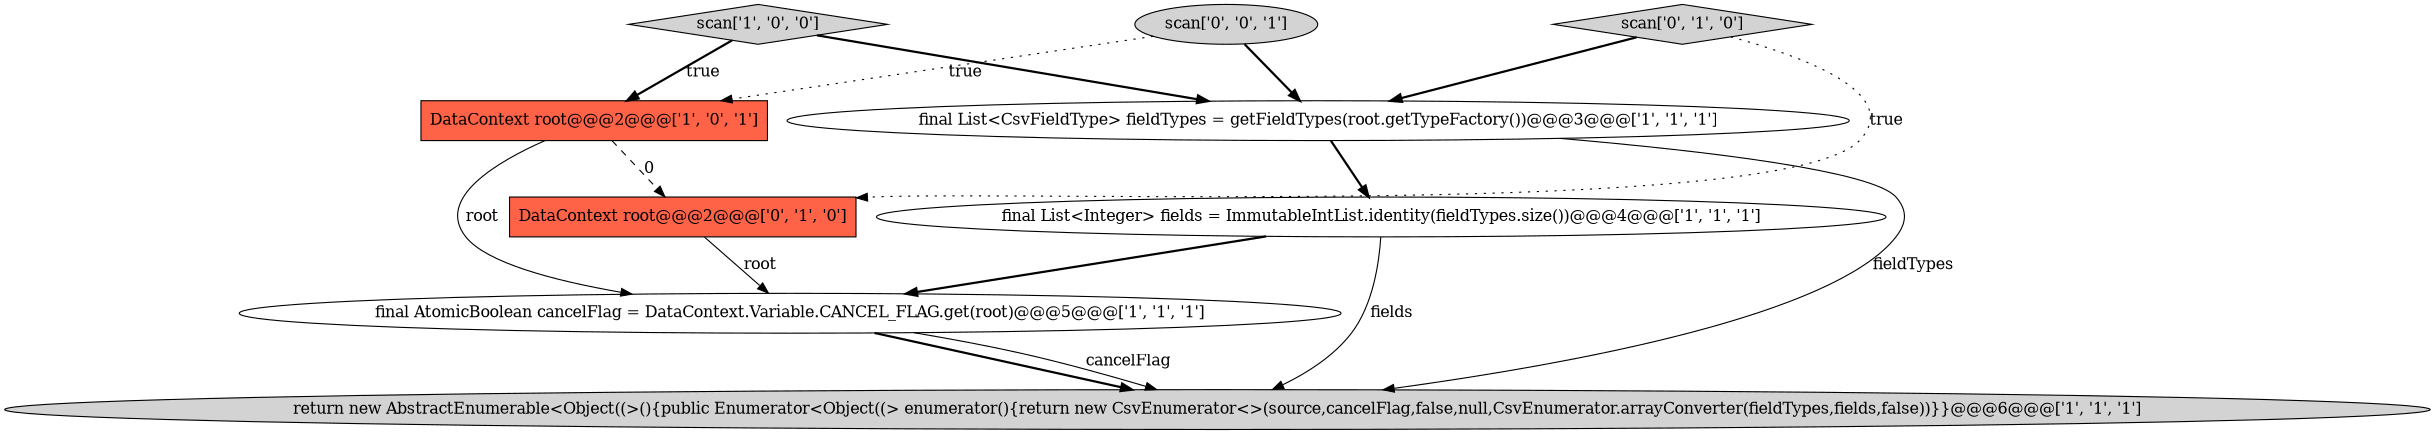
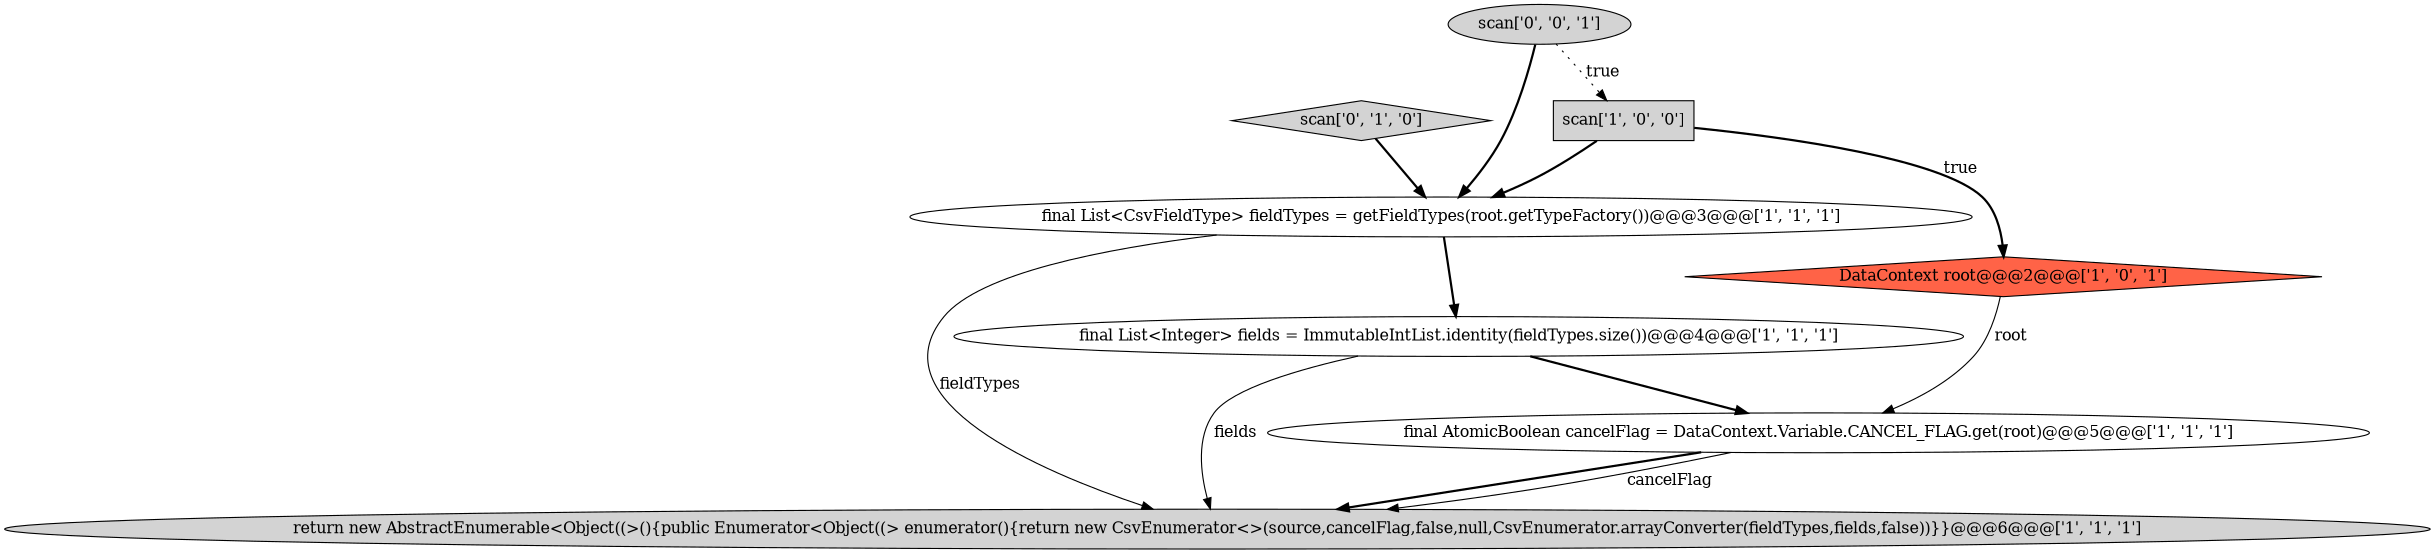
(758, 24) -> (1624, 121)
(943, 68) -> (1578, 68)
(594, 121) -> (2003, 277)
(683, 217) -> none
